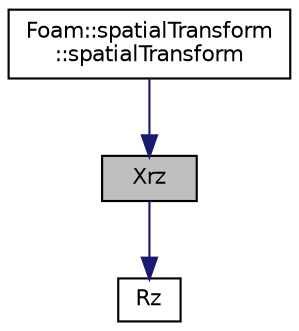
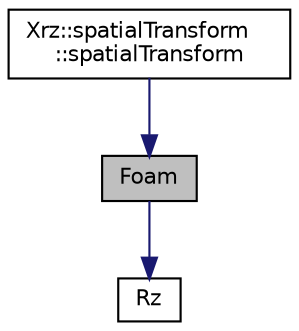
(149, 44) -> (149, 44)
(149, 178) -> (149, 178)
